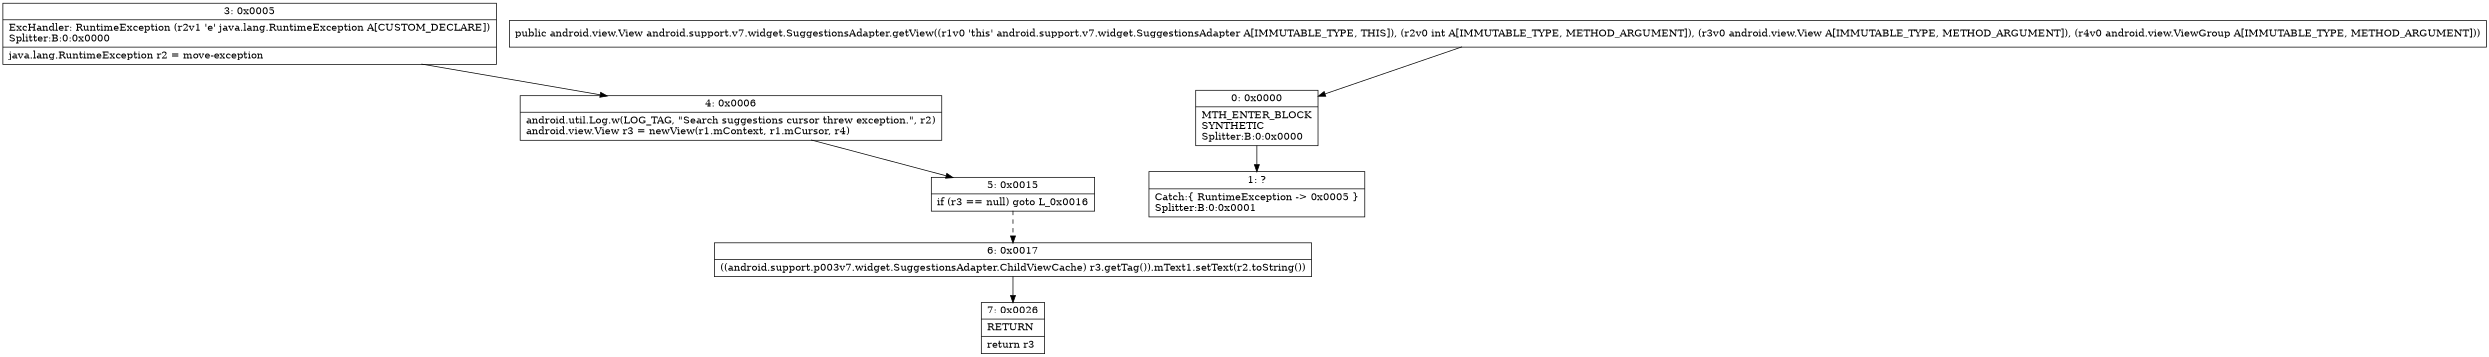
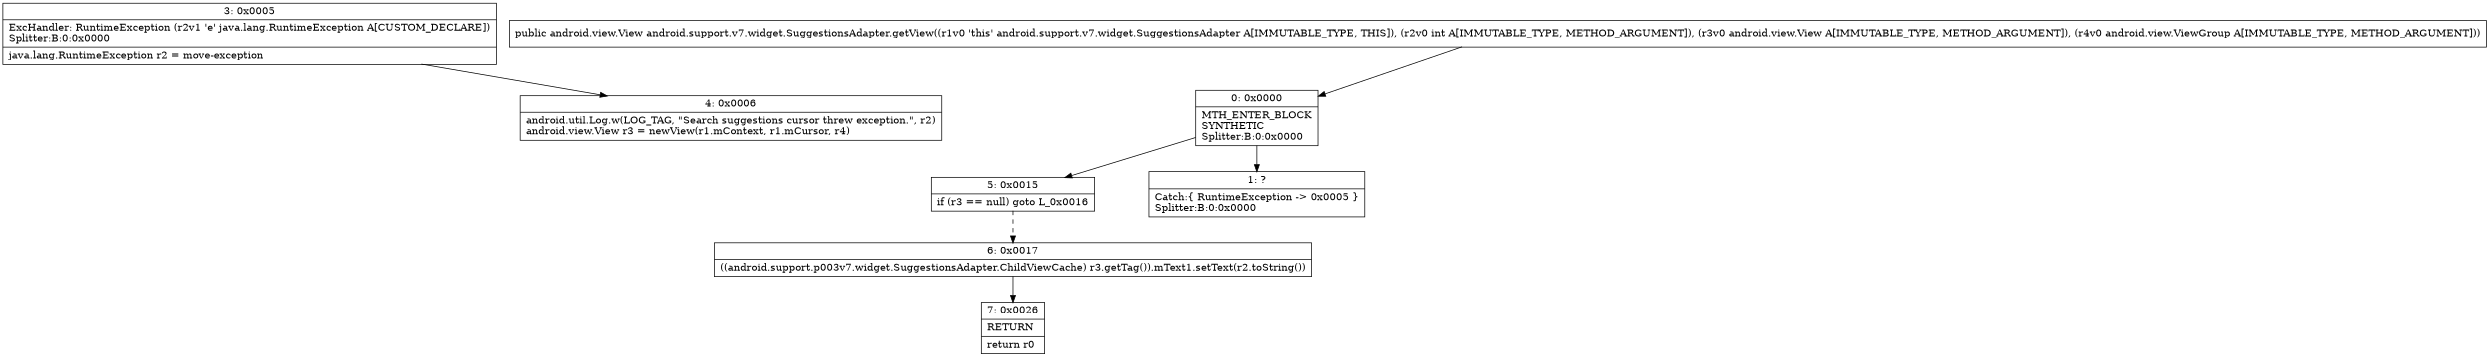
(879, 158) -> (1134, 156)
(1206, 208) -> (1206, 208)
(1011, 345) -> (1011, 345)
